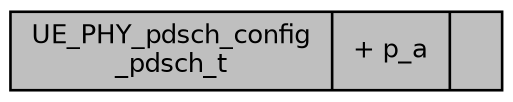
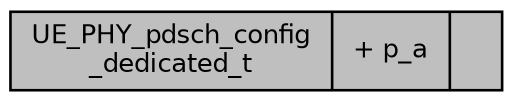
(171, 64) -> (171, 64)
